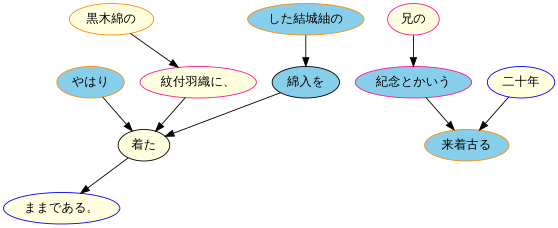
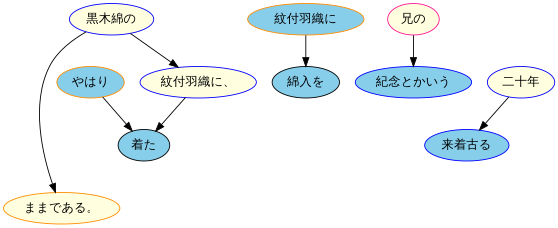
(112, 19) -> (112, 19)
(306, 19) -> (306, 19)
(198, 82) -> (198, 82)
(413, 82) -> (413, 82)
(437, 110) -> none
(227, 113) -> none
(144, 145) -> (144, 145)
(467, 145) -> (467, 145)
(108, 173) -> (40, 100)
(62, 208) -> (62, 208)
